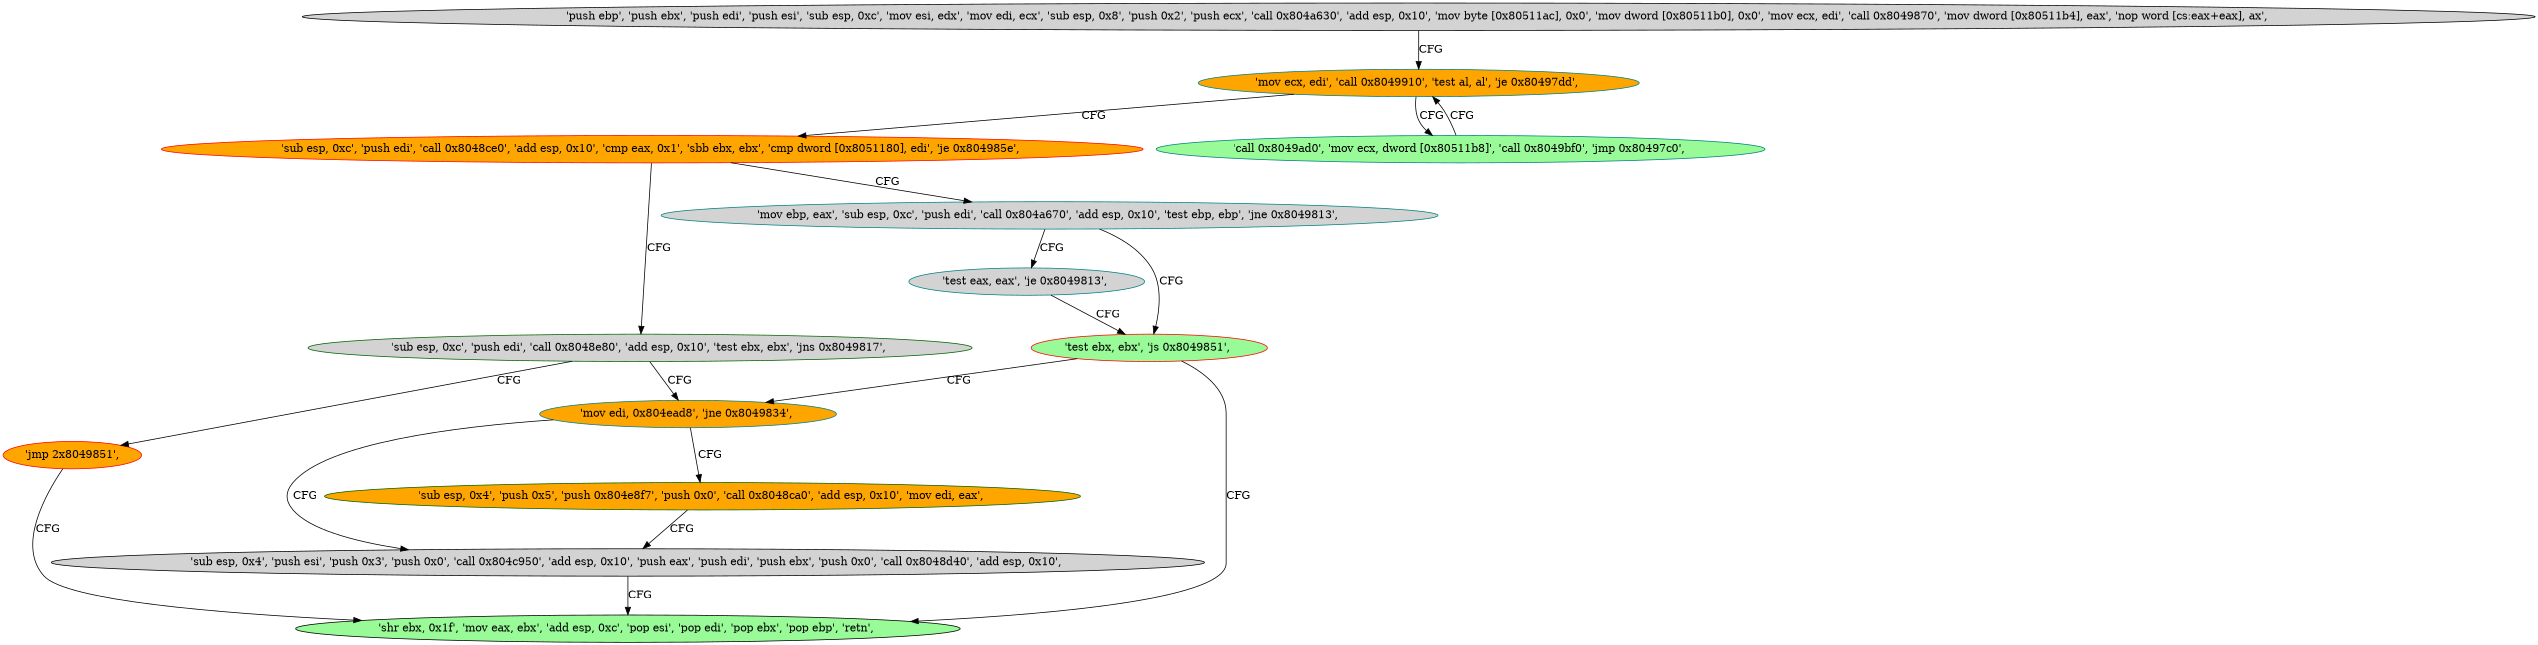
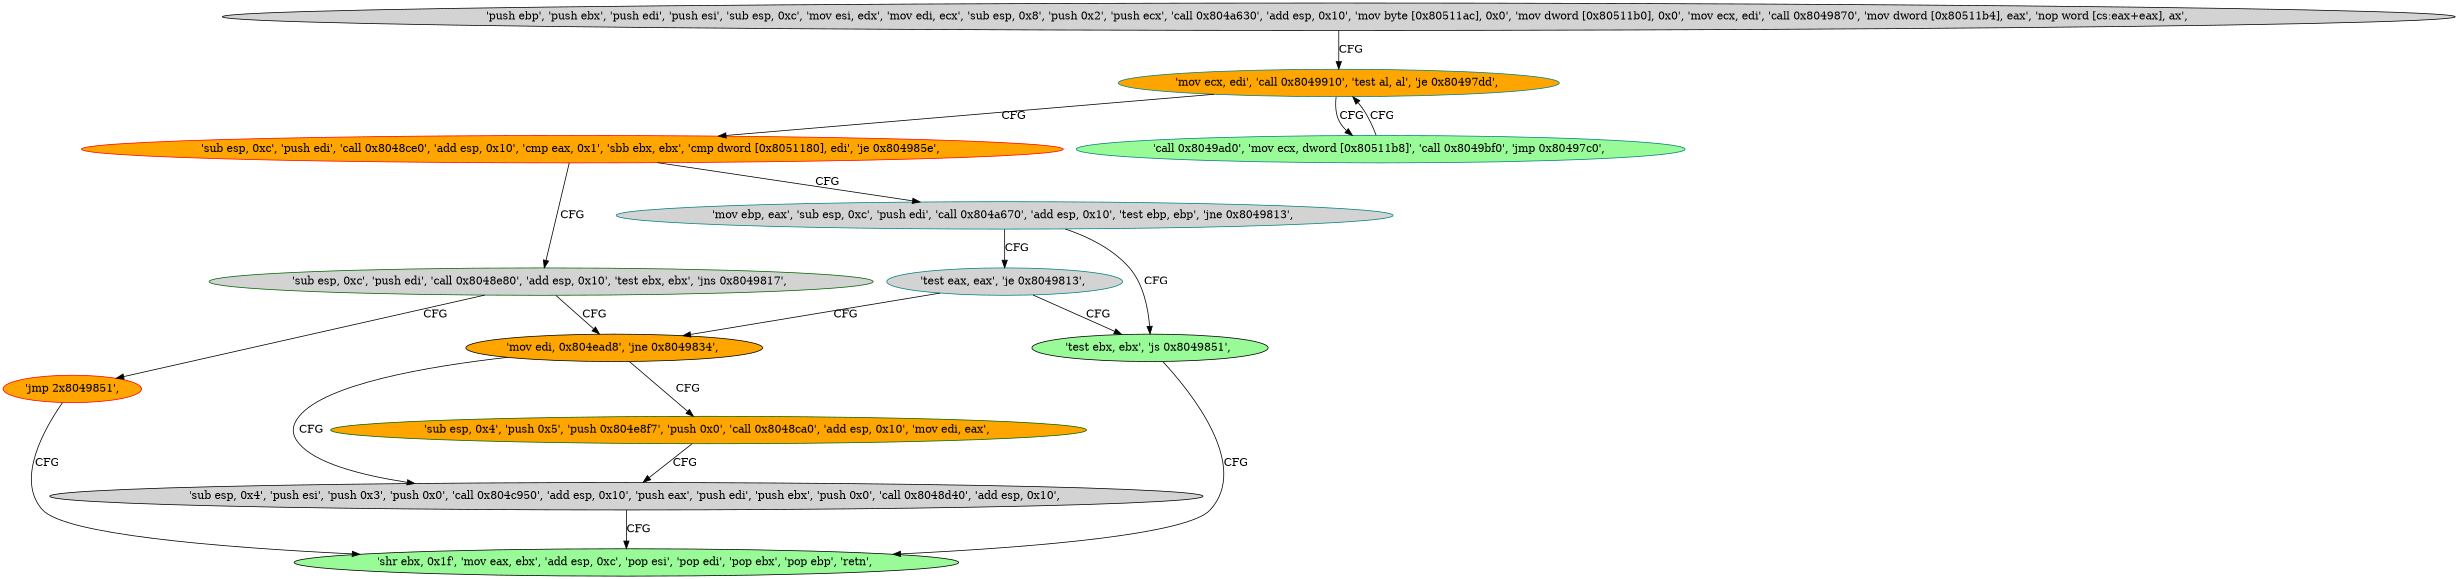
(1149, 348) -> (1150, 348)
(925, 380) -> (815, 314)
(688, 414) -> (614, 348)
